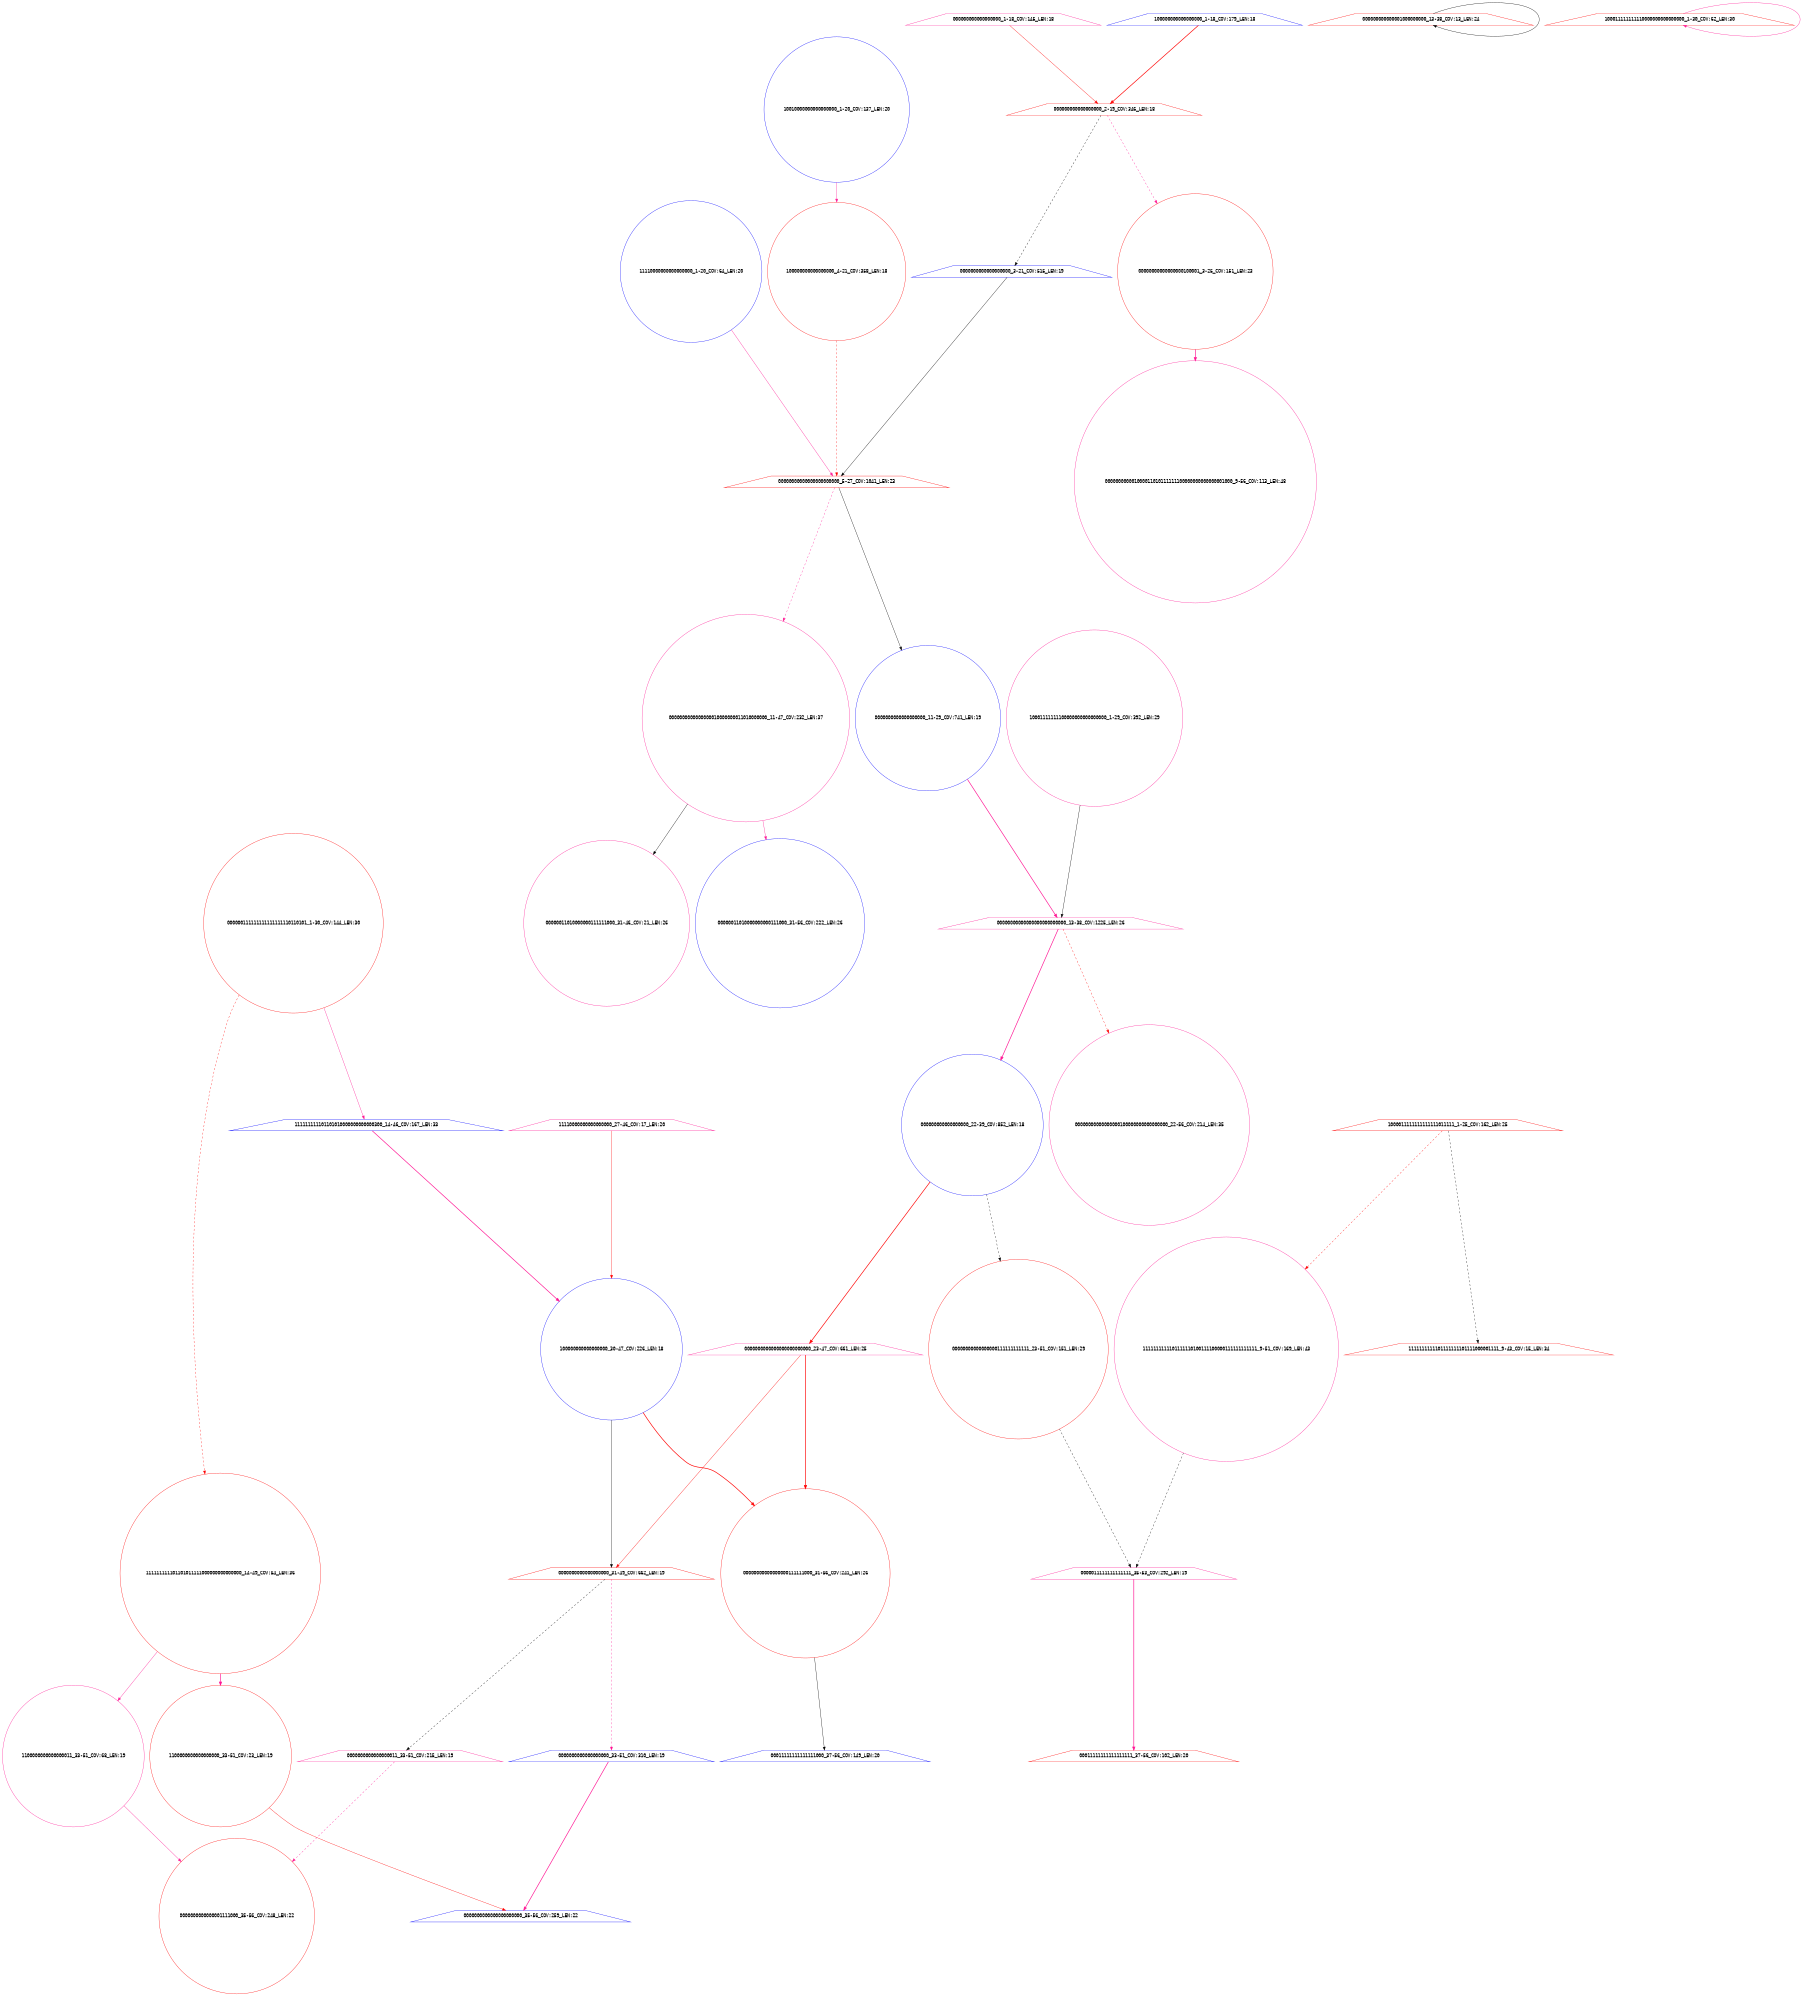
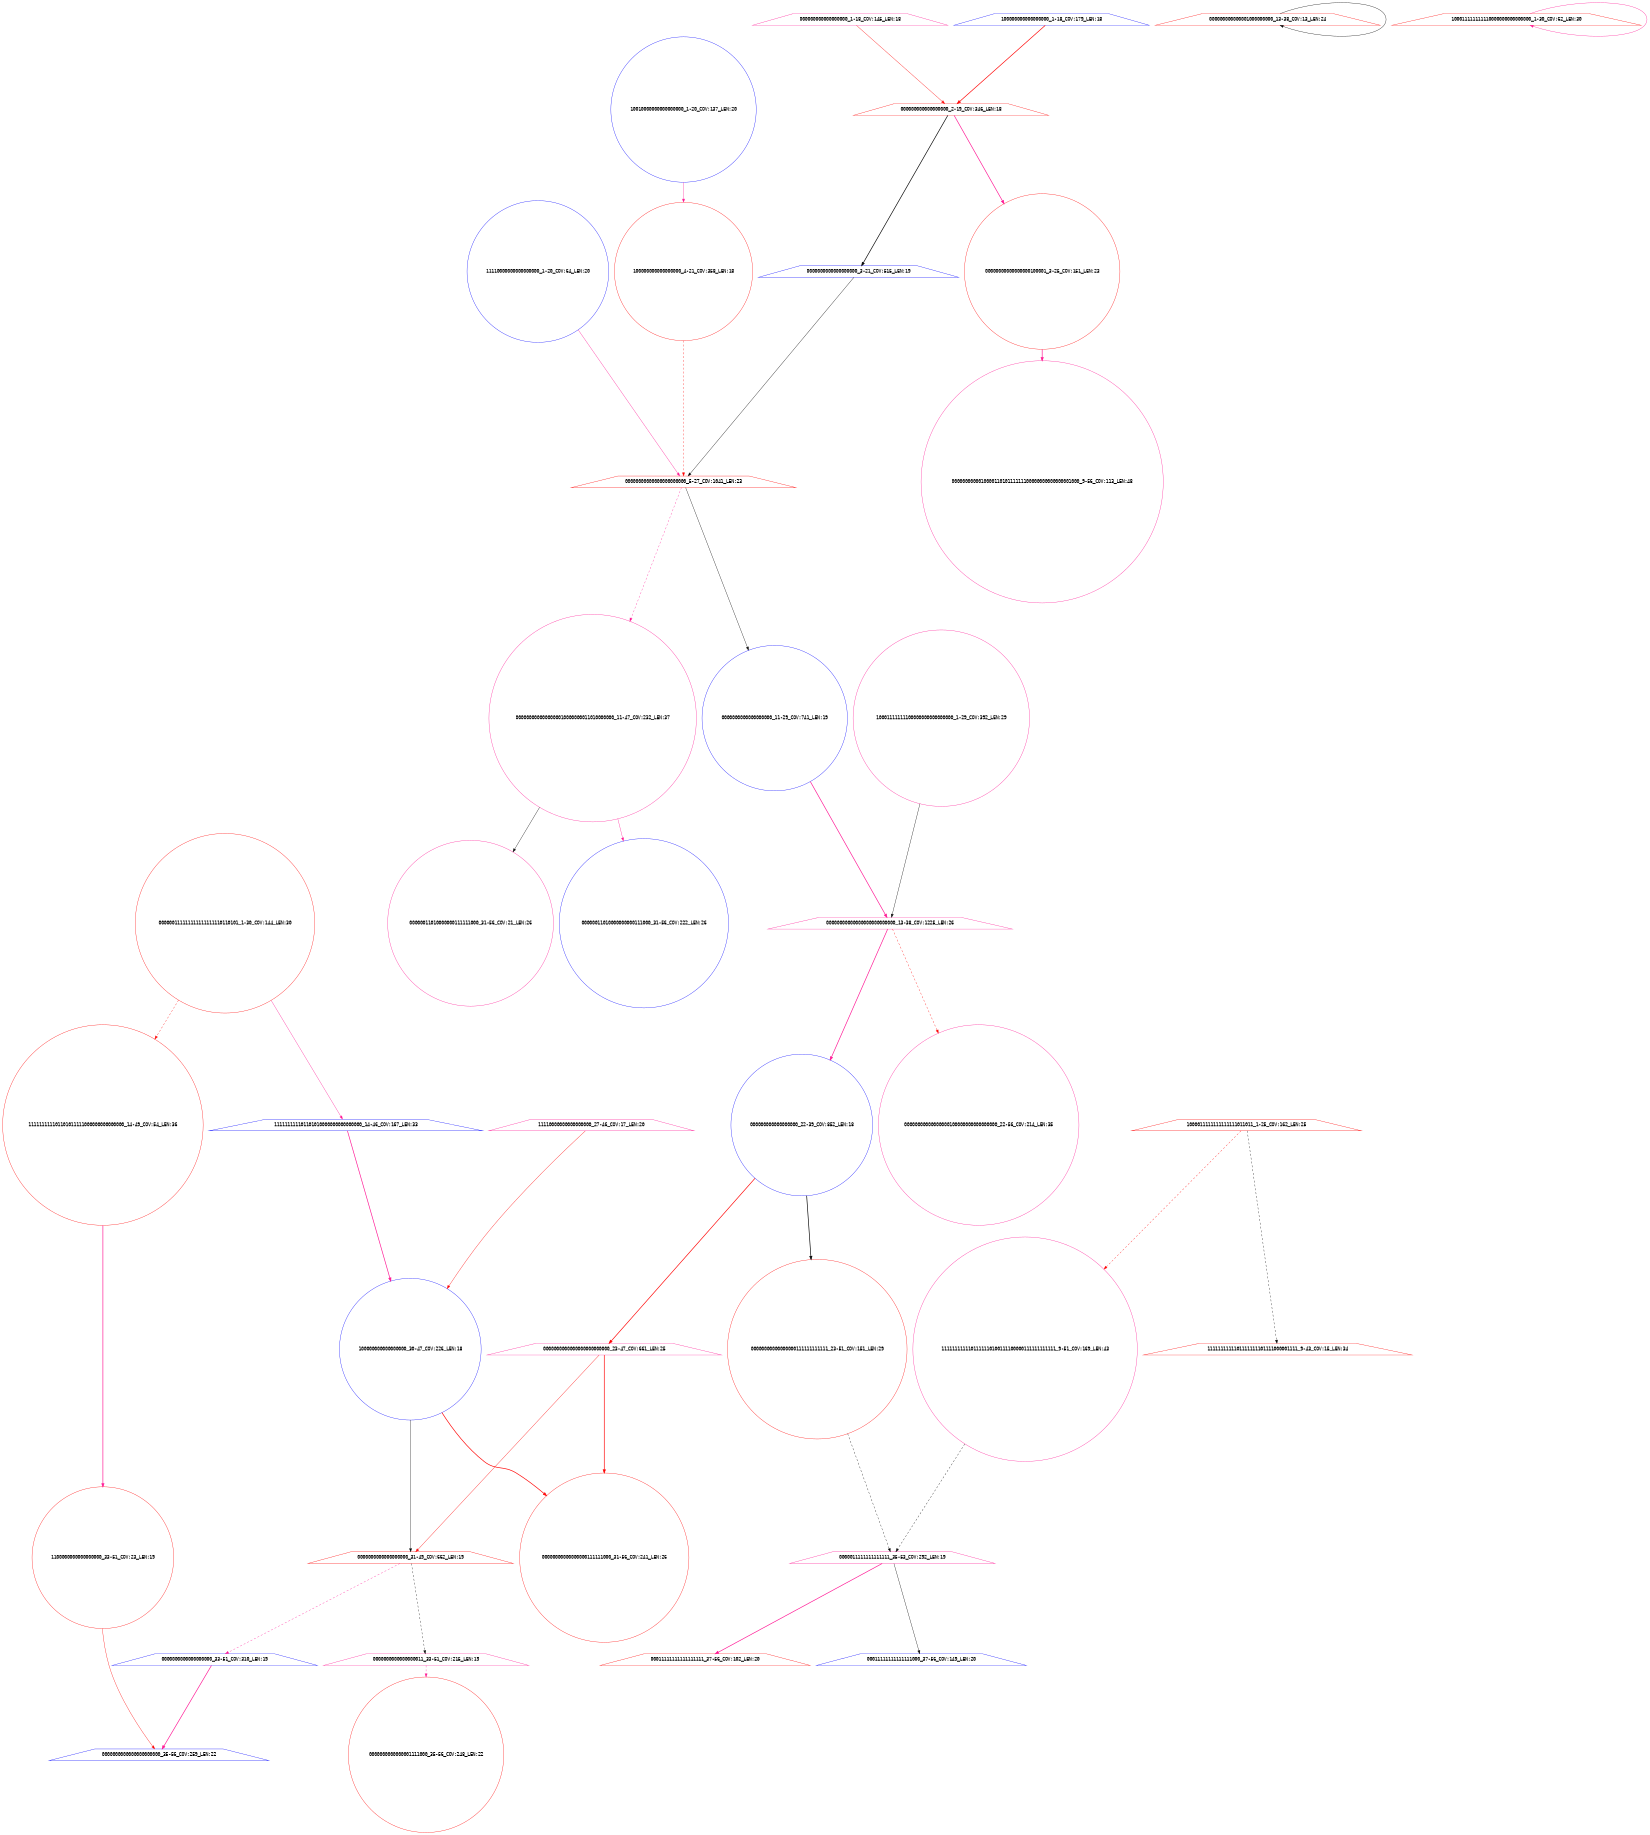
(1131, 158) -> (978, 158)
(1059, 189) -> (906, 189)
(607, 923) -> (471, 923)
(366, 1125) -> (346, 1125)
(1448, 1125) -> (1246, 1125)
(993, 1226) -> (809, 1226)
(819, 1702) -> (906, 1607)
(73, 1756) -> none
